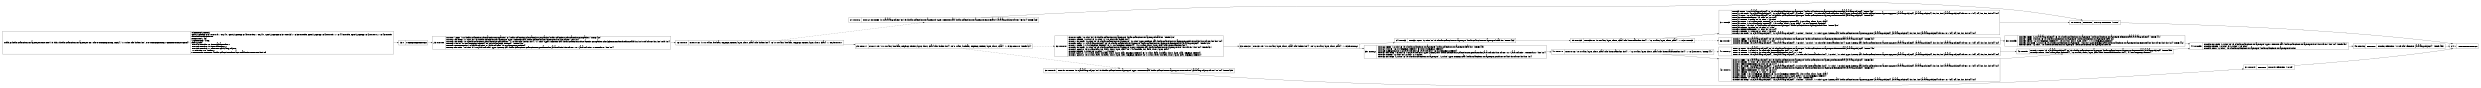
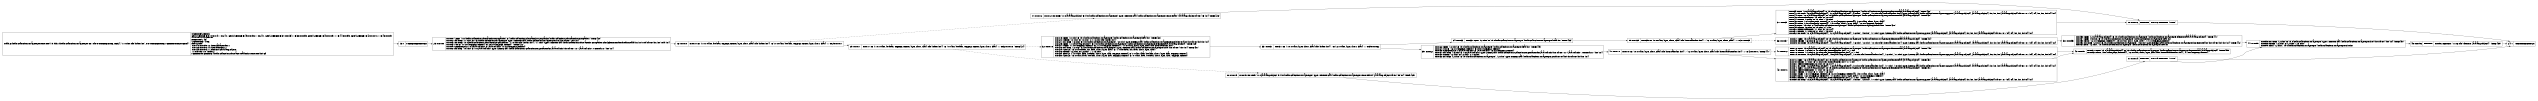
(2181, 49) -> (2217, 61)
